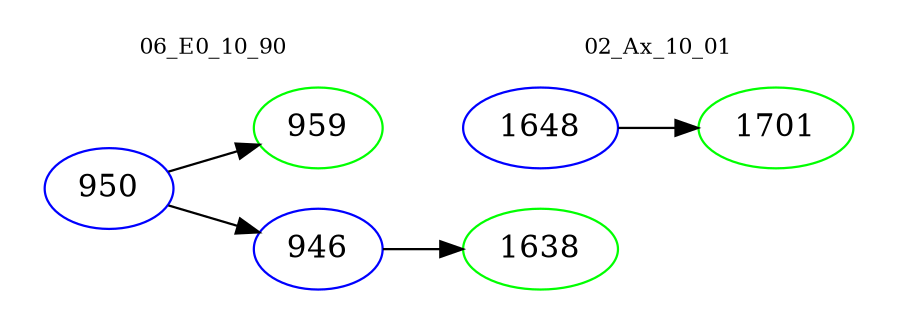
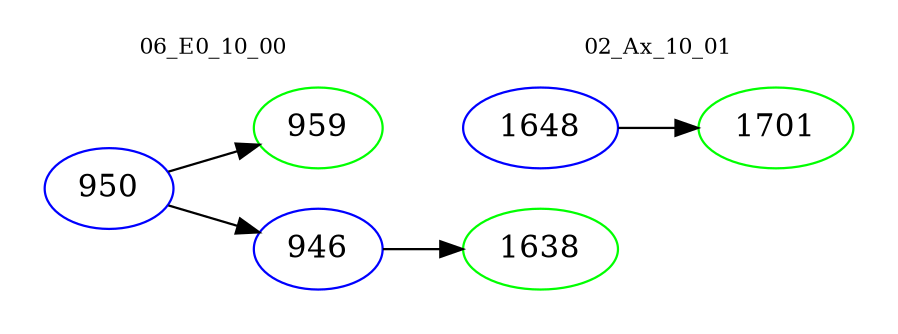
(214, 48) -> (214, 48)
